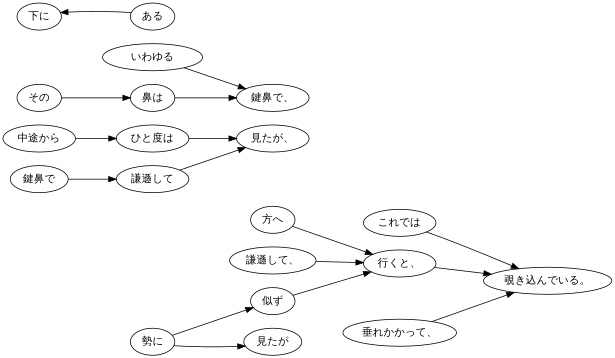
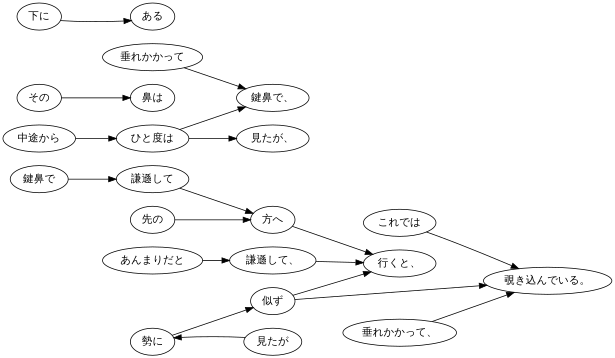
(100, 11) -> (92, 22)
(153, 57) -> (153, 57)
(202, 98) -> (209, 119)
(209, 160) -> (213, 200)
none -> (153, 220)
none -> (153, 260)
(459, 270) -> (387, 293)
(206, 347) -> (213, 337)
